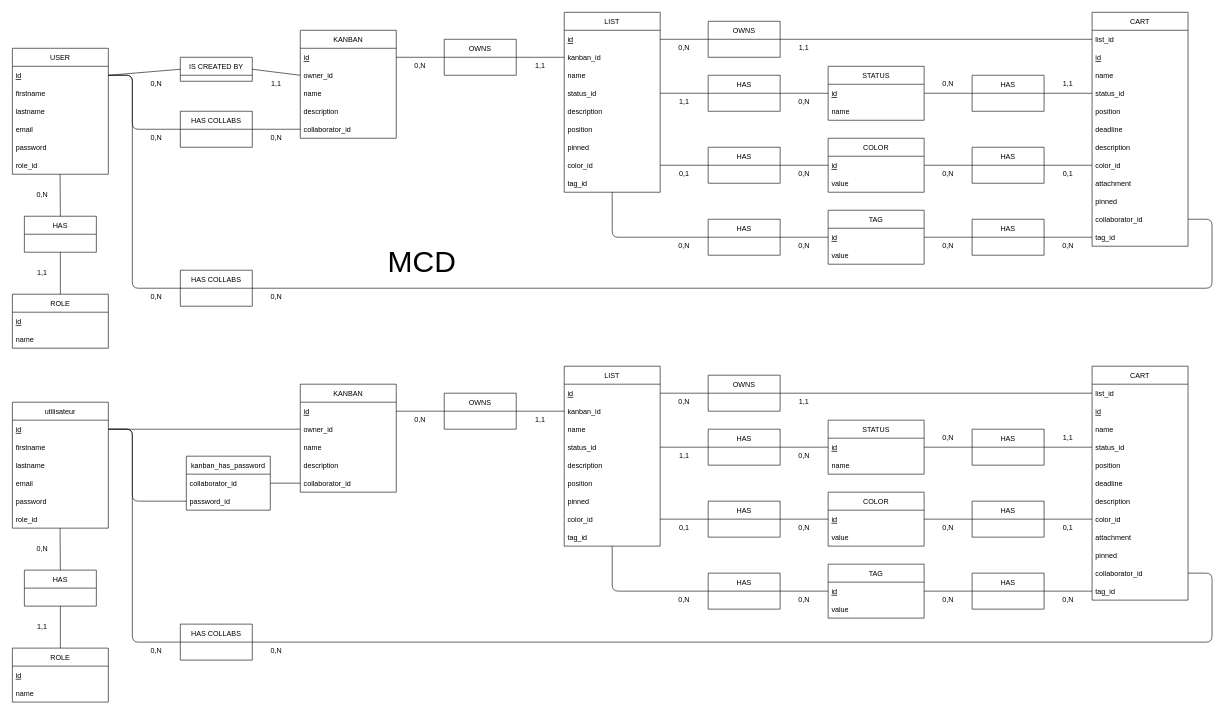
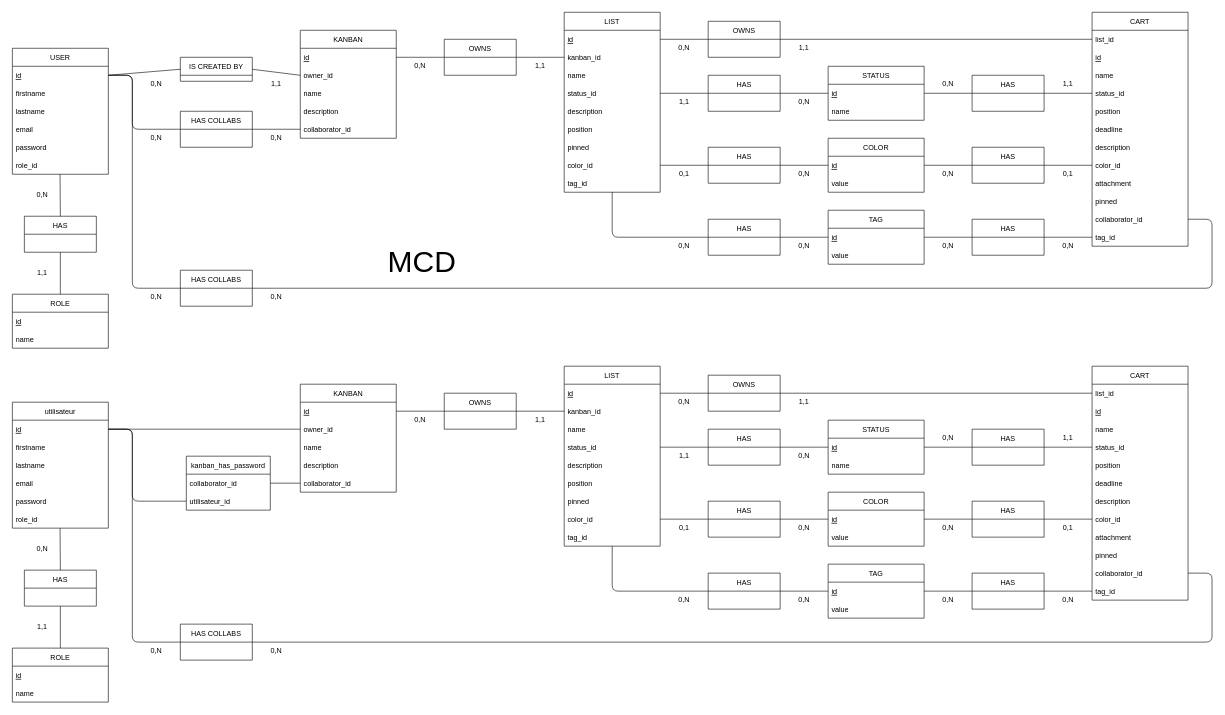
(211, 502) -> (214, 502)
